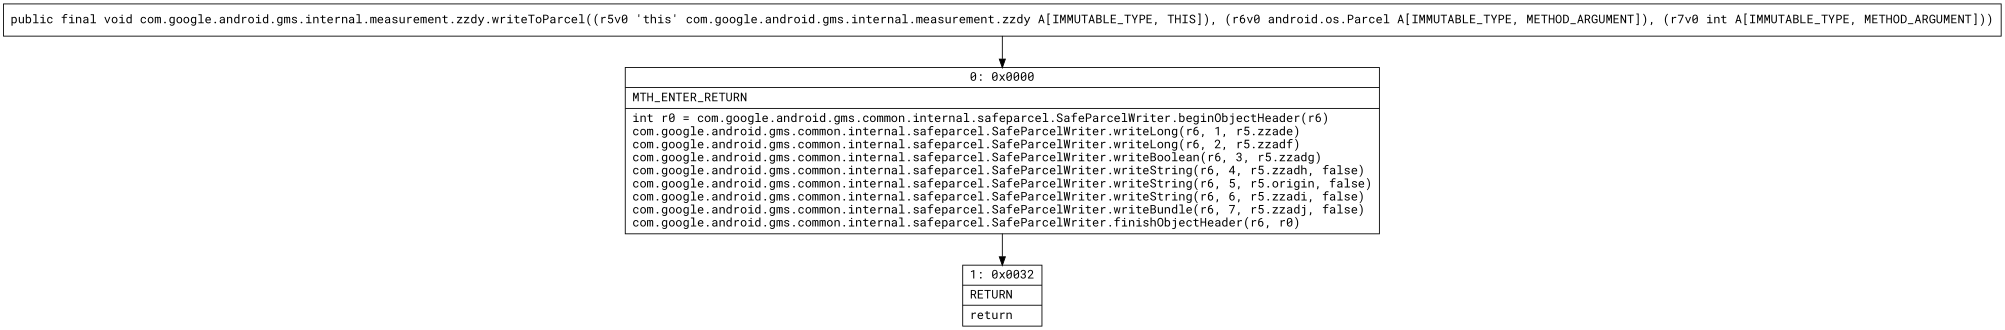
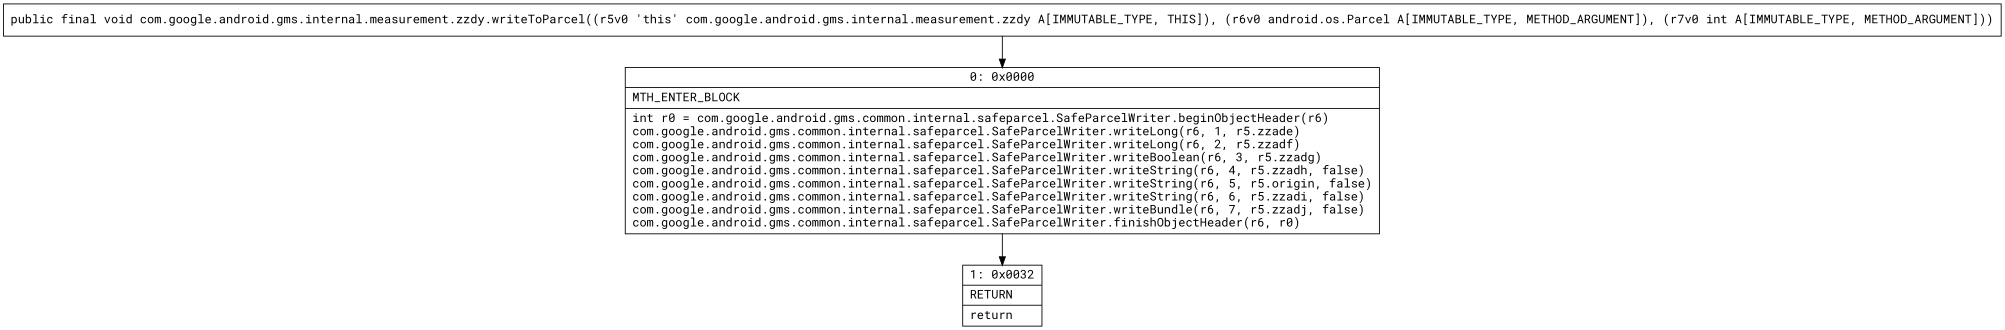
(690, 98) -> (686, 98)
